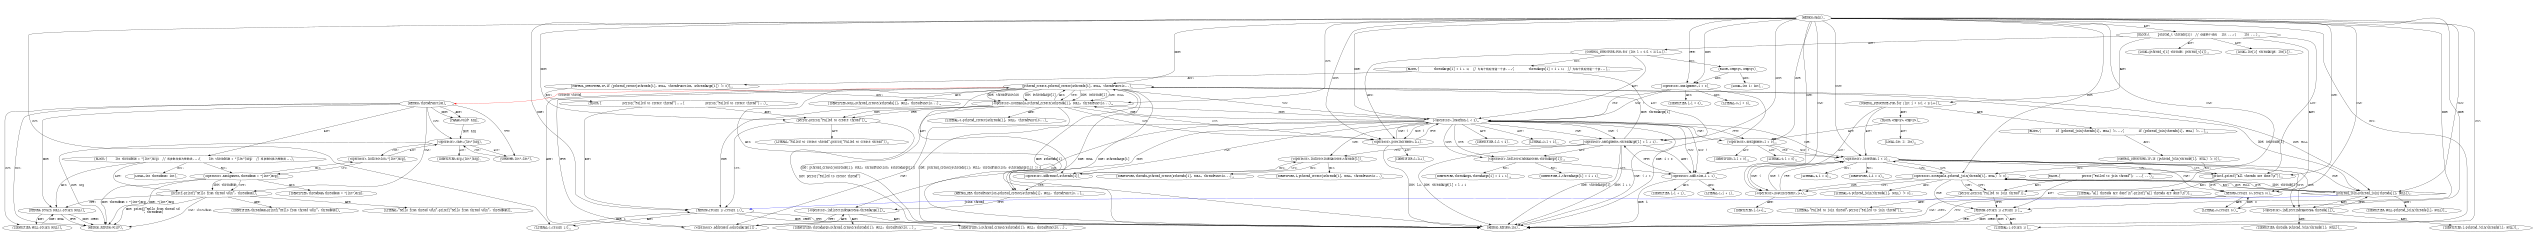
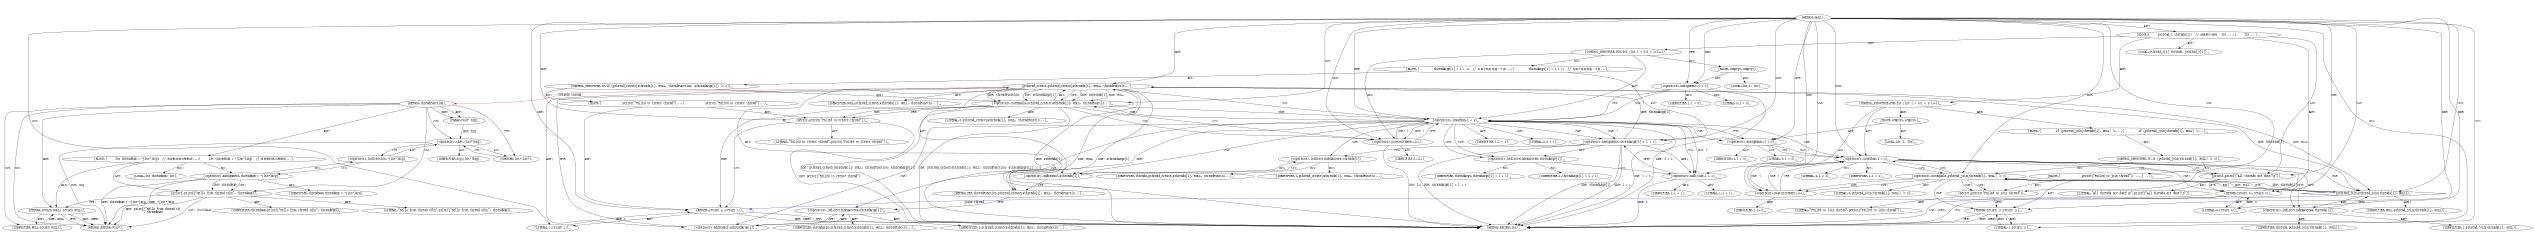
(2264, 52) -> none
